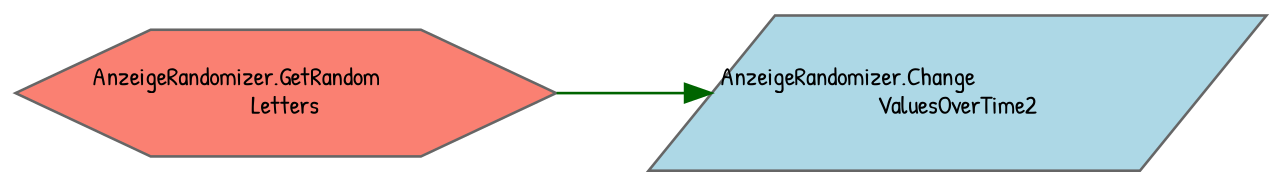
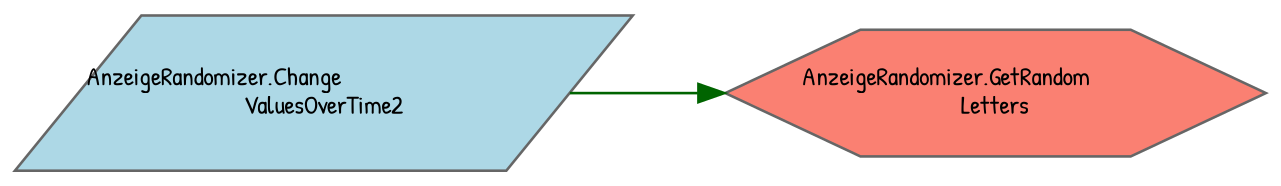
(621, 93) -> (634, 93)
